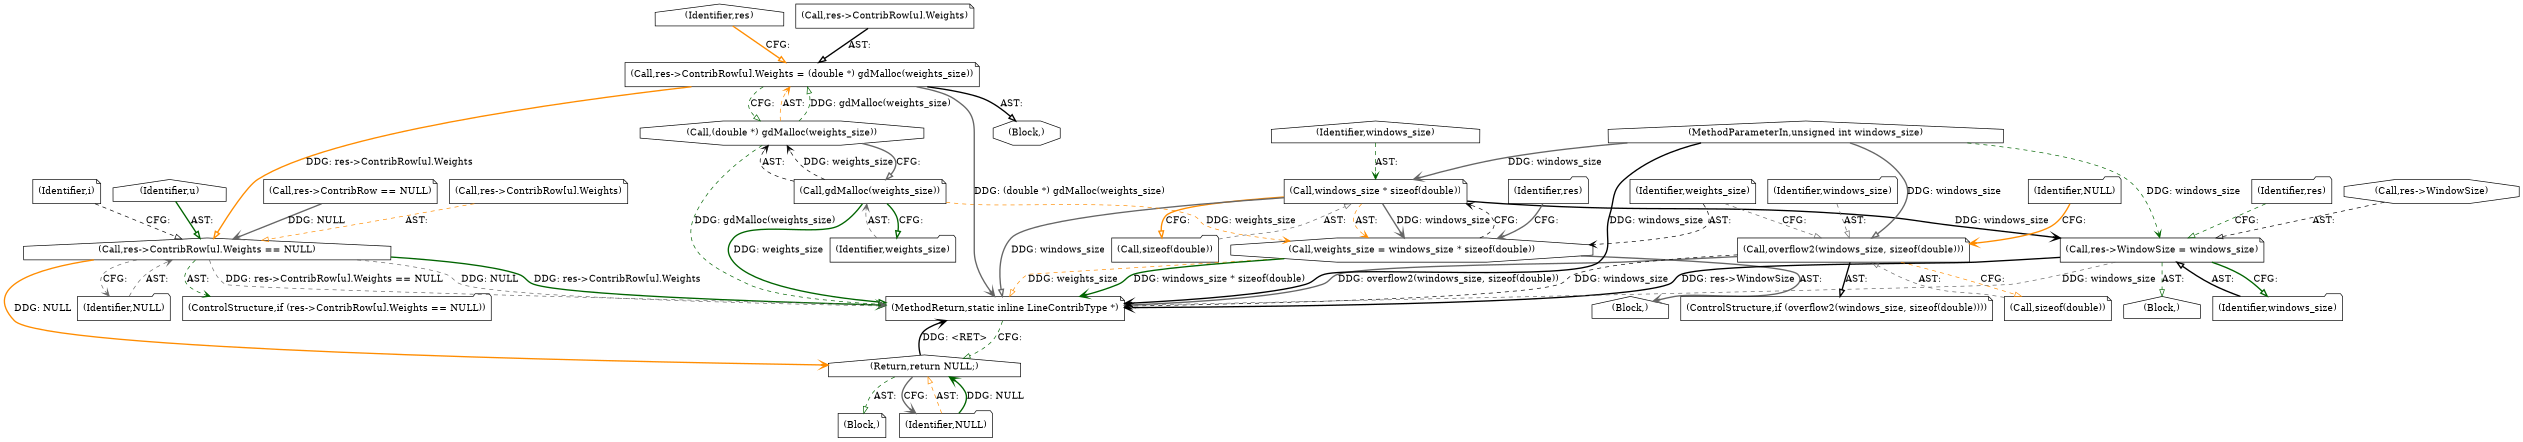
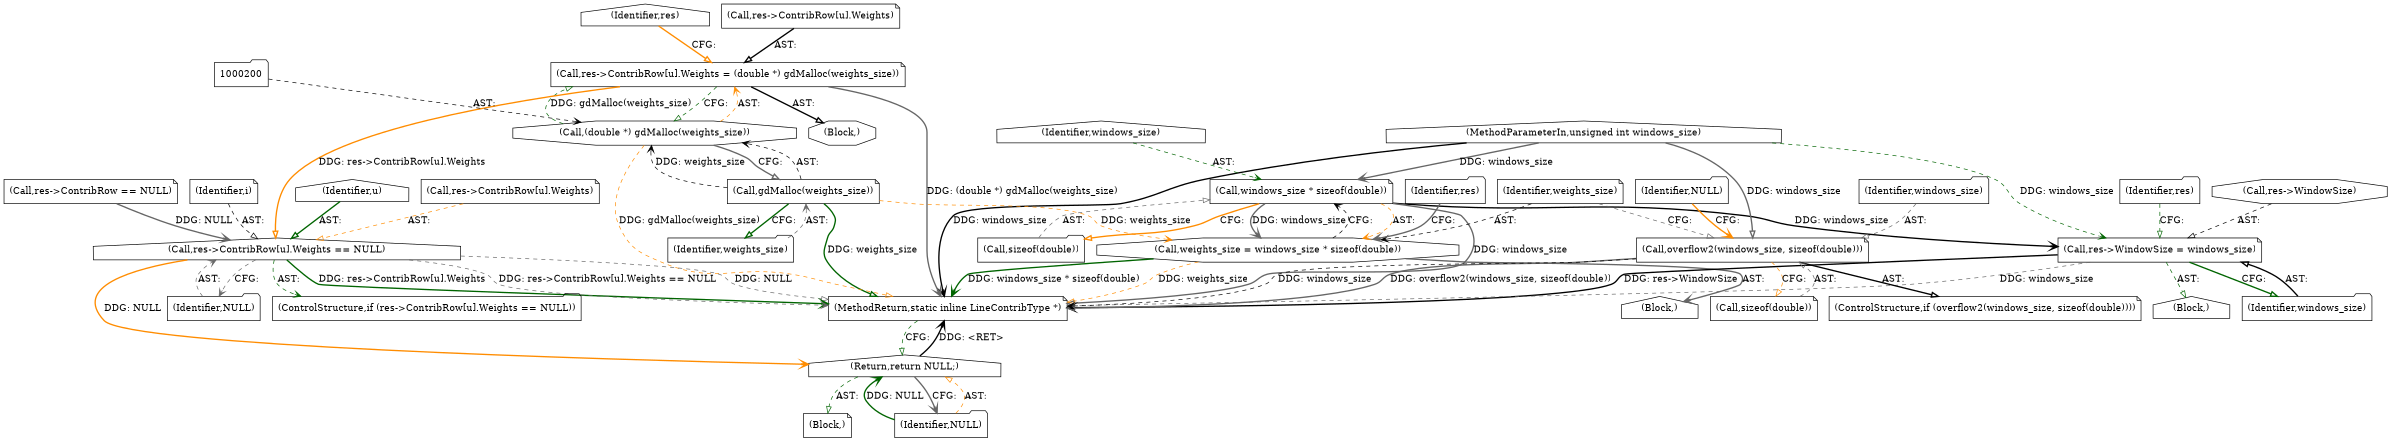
none -> (241, 75)
(160, 221) -> (255, 221)
(719, 269) -> (729, 273)
